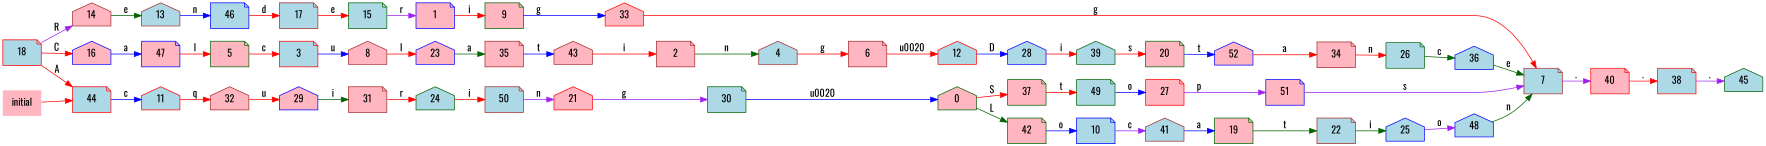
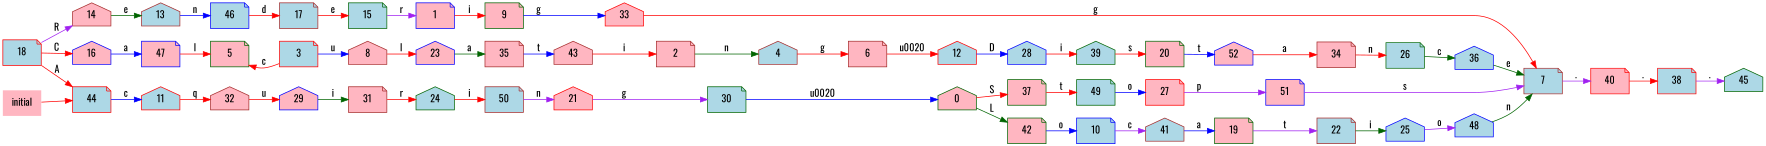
(261, 54) -> (268, 67)
(1281, 131) -> (1281, 131)
